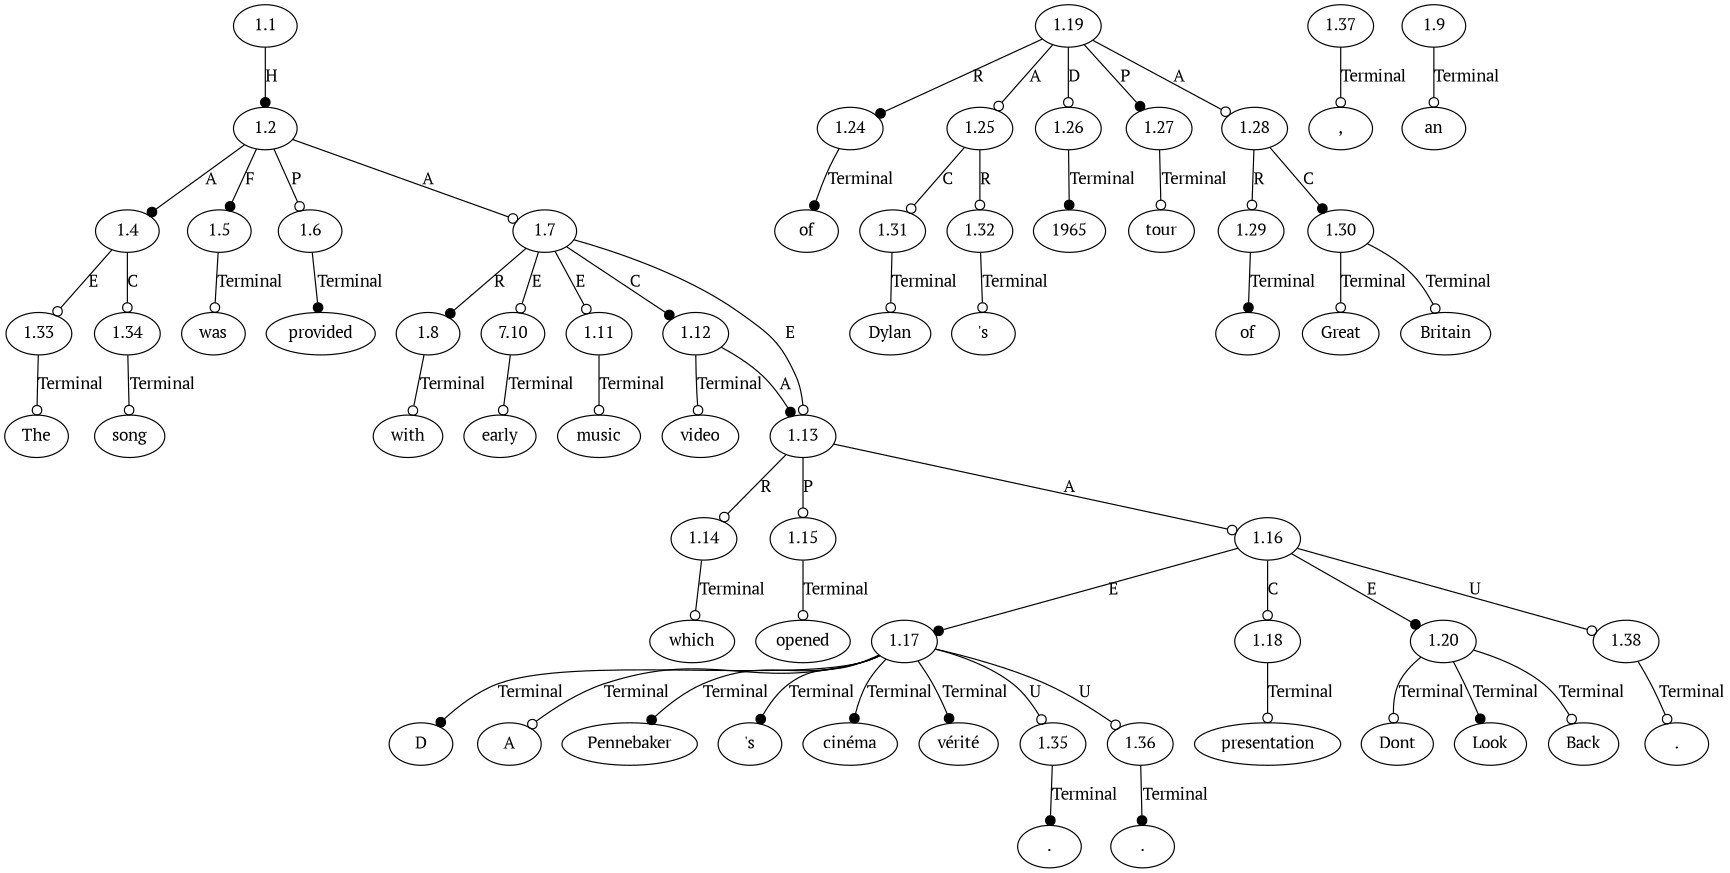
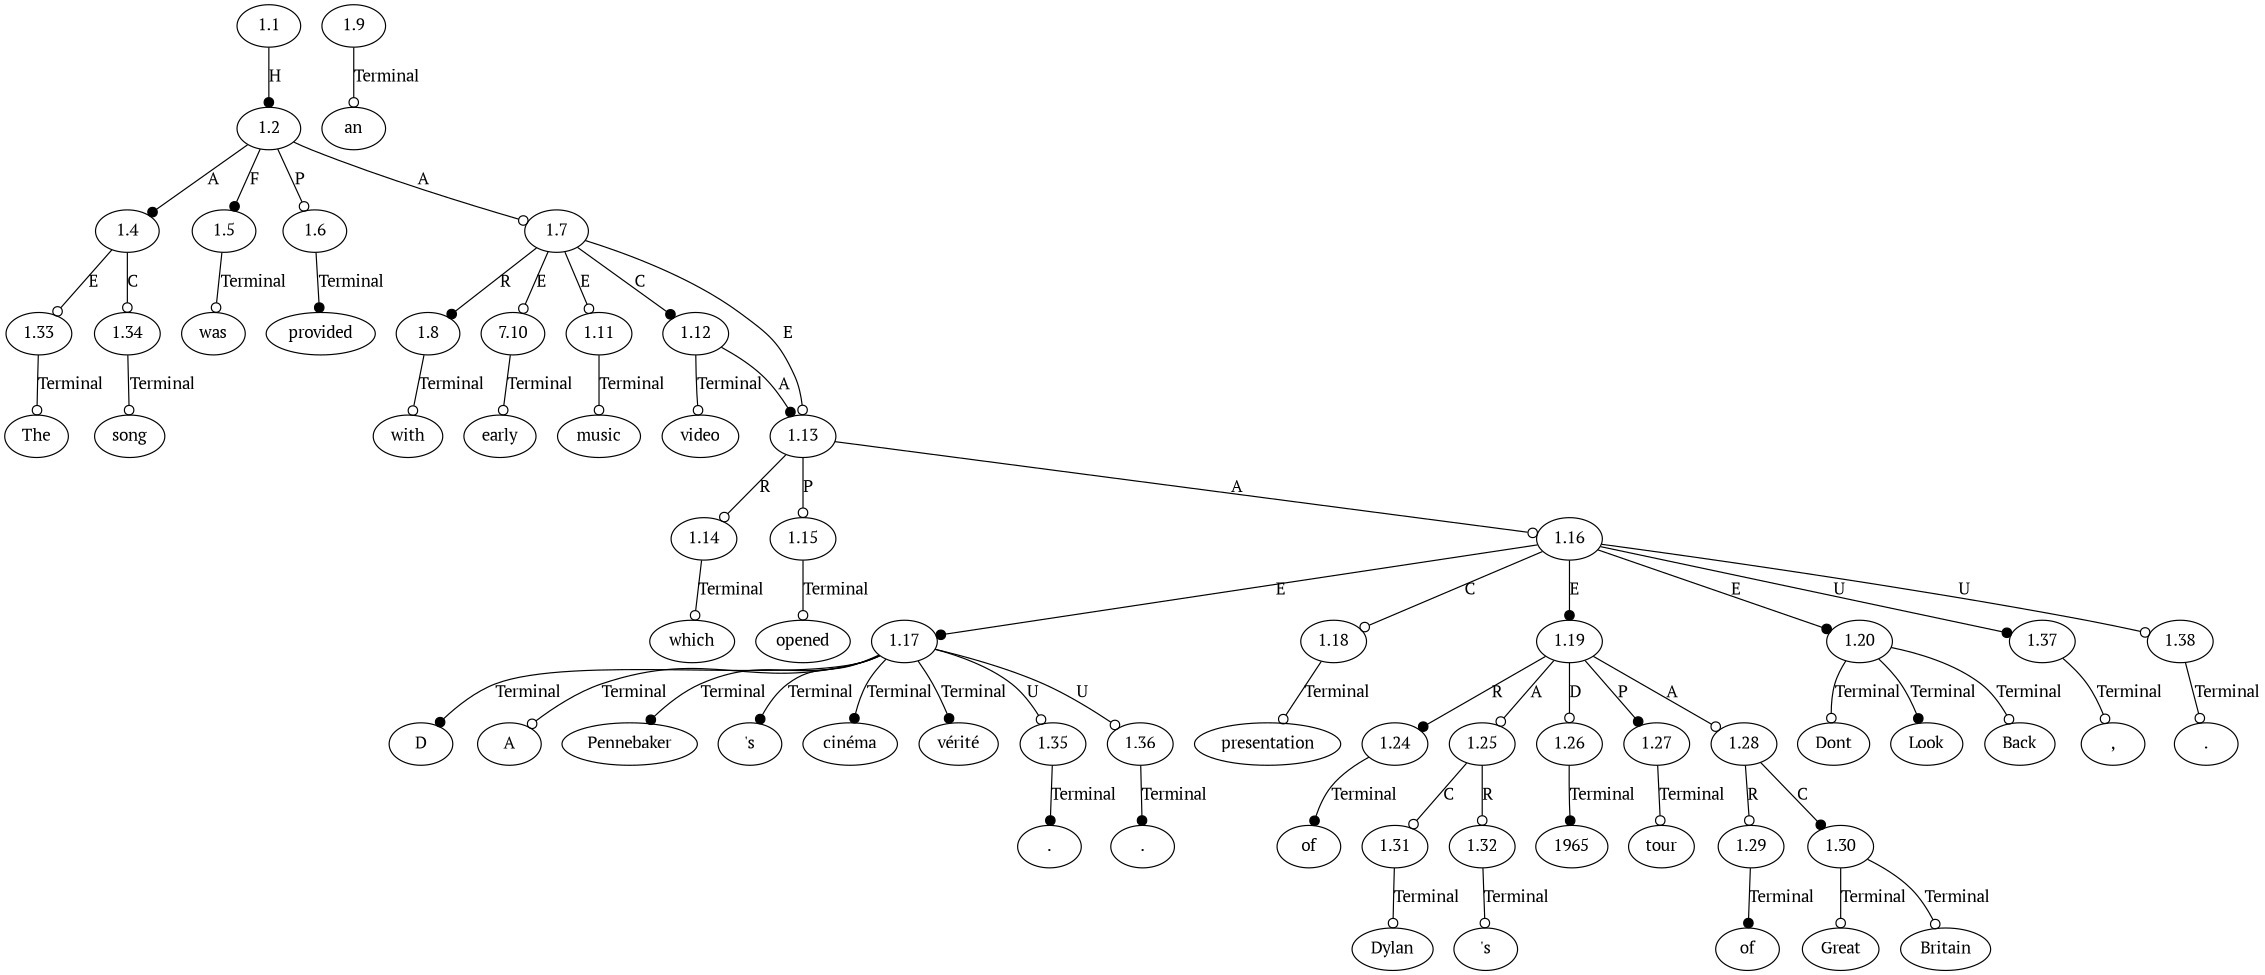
none -> (1569, 585)
none -> (1801, 589)
